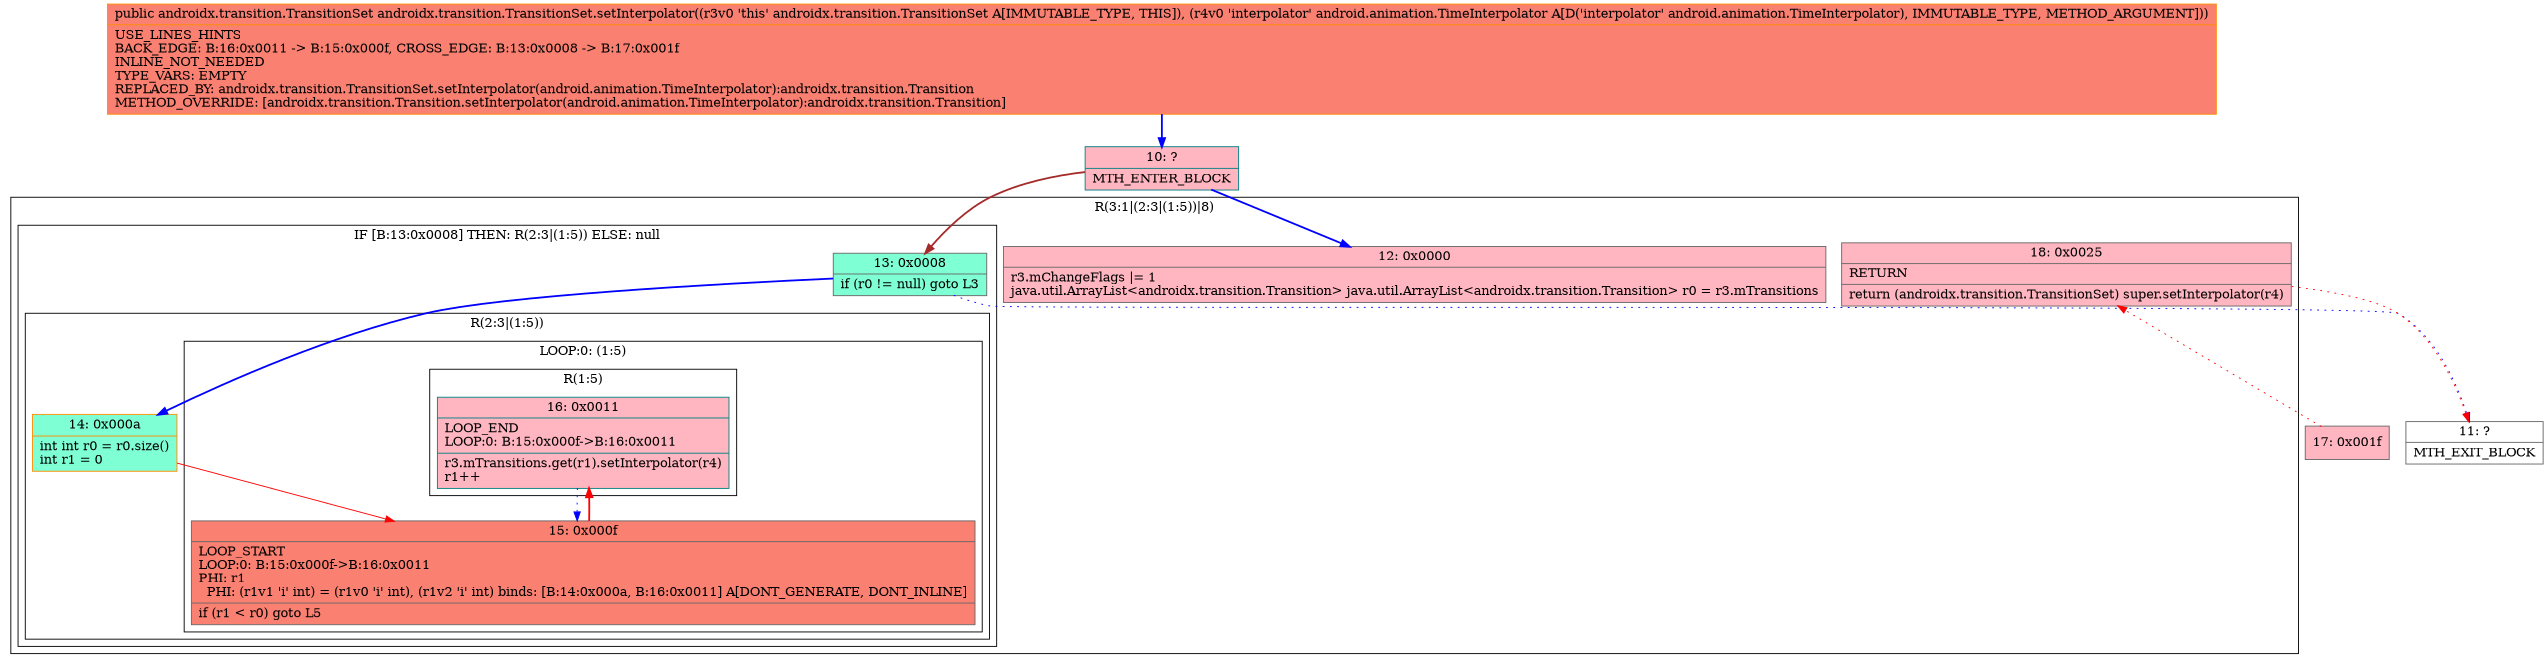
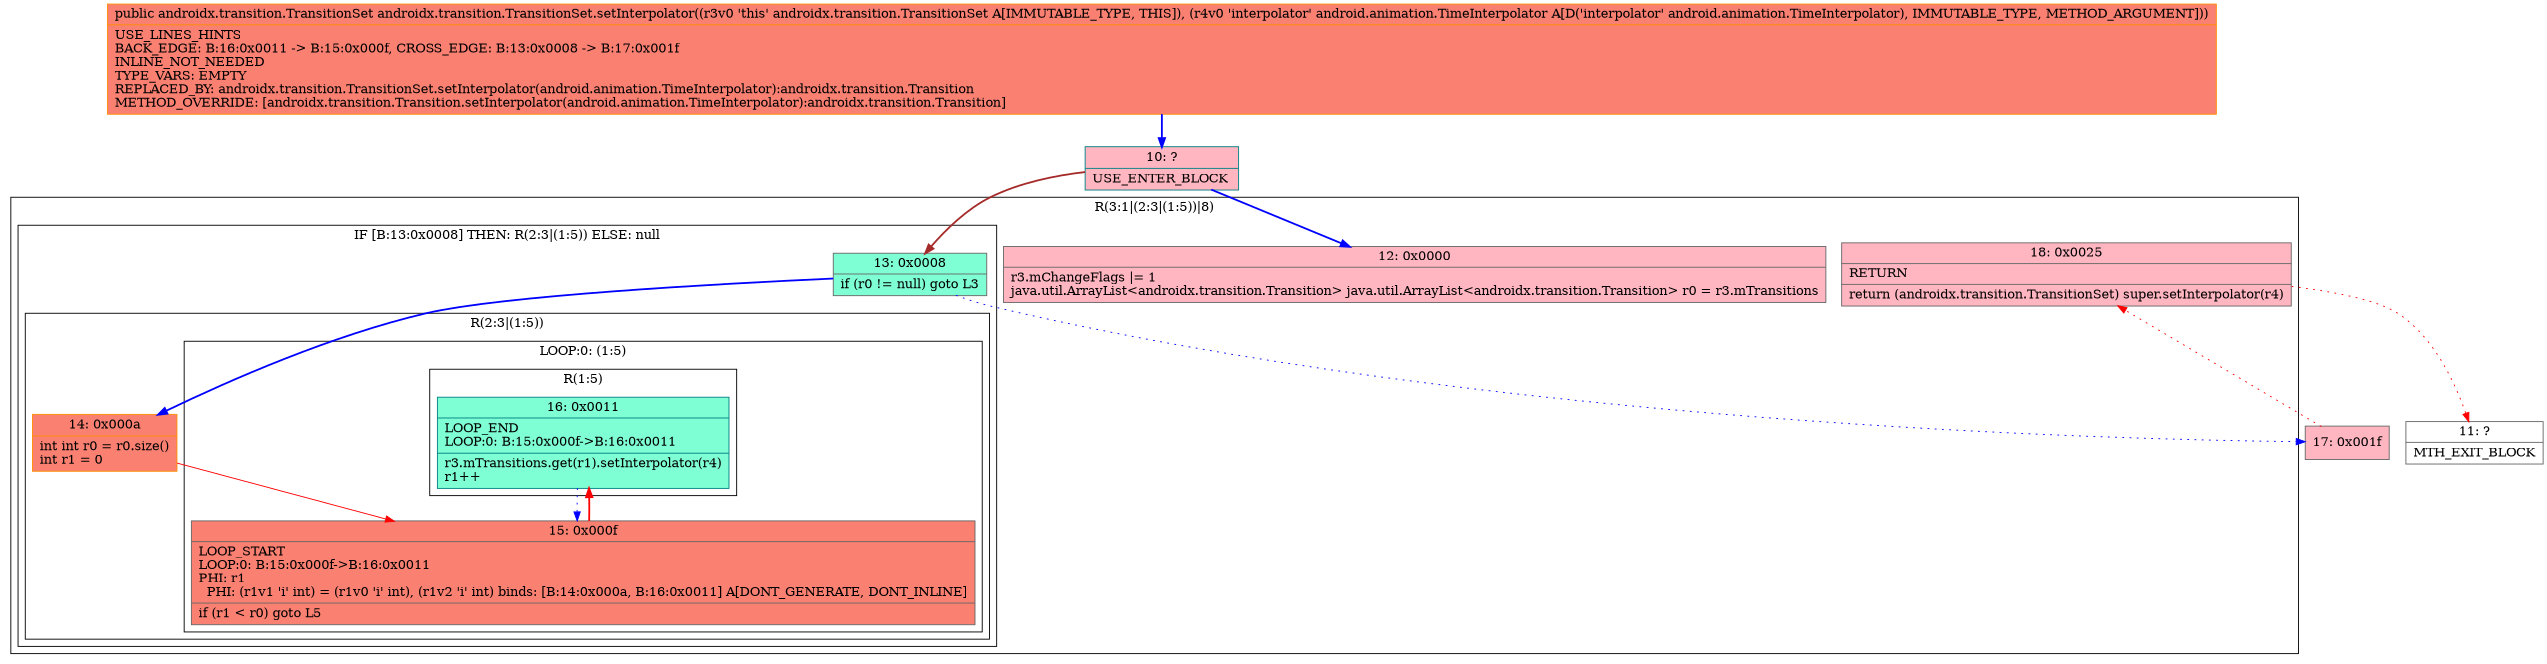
(1162, 179) -> (1161, 179)
(1737, 307) -> (1622, 405)
(105, 443) -> (105, 443)
(583, 443) -> (583, 443)
